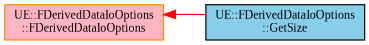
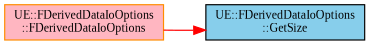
(191, 14) -> (179, 30)
